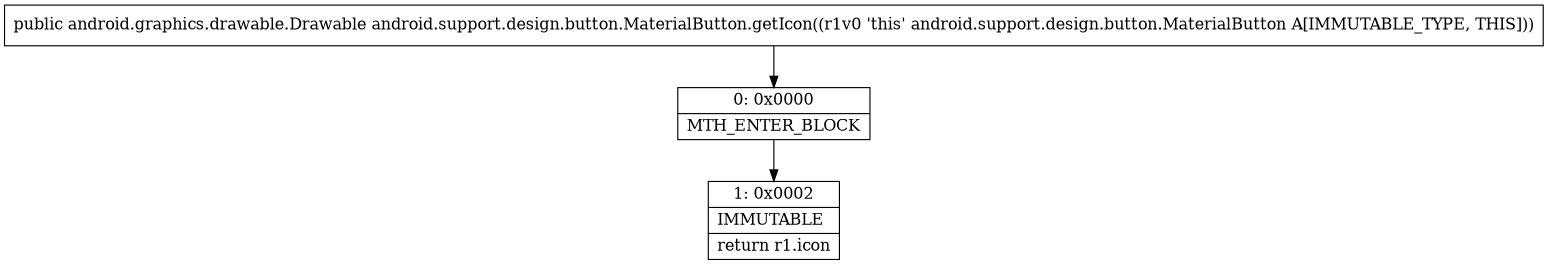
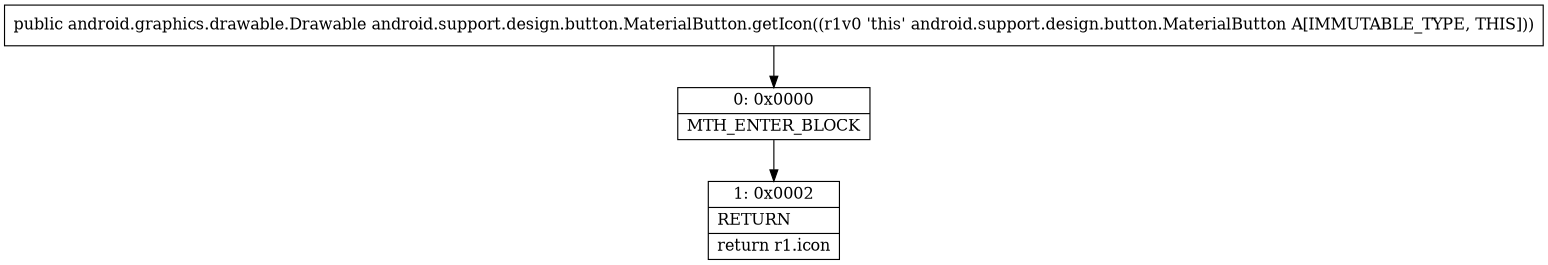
(770, 220) -> (754, 220)
